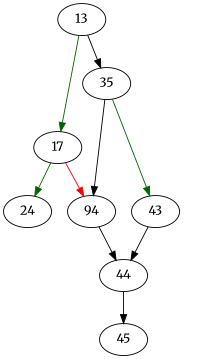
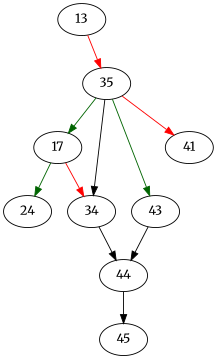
(93, 47) -> (93, 47)
(71, 79) -> (85, 112)
none -> (189, 148)
(92, 212) -> (92, 212)
